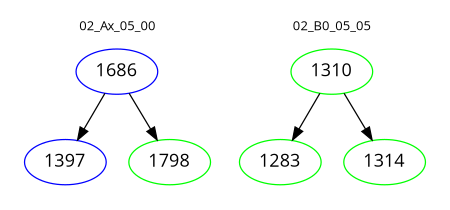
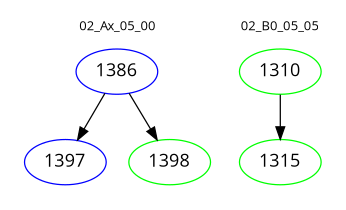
(117, 72) -> (117, 72)
(170, 162) -> (170, 162)
(280, 162) -> none
(385, 162) -> (280, 162)
